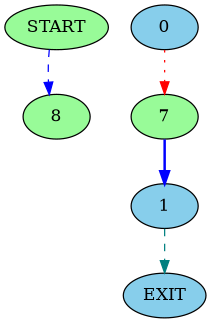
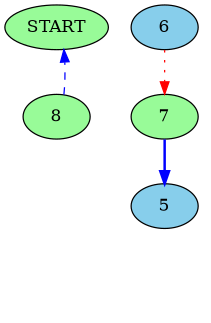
(165, 27) -> (165, 27)
(48, 66) -> (65, 78)
(165, 206) -> (165, 206)
(165, 296) -> none
